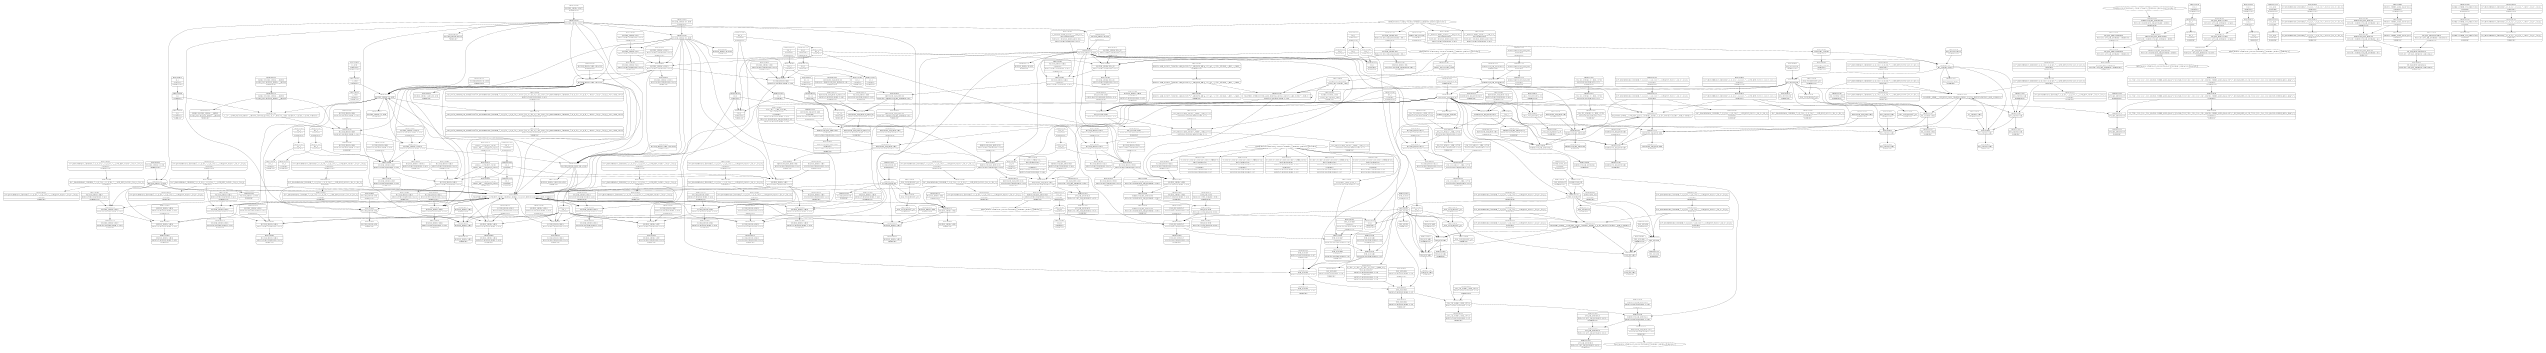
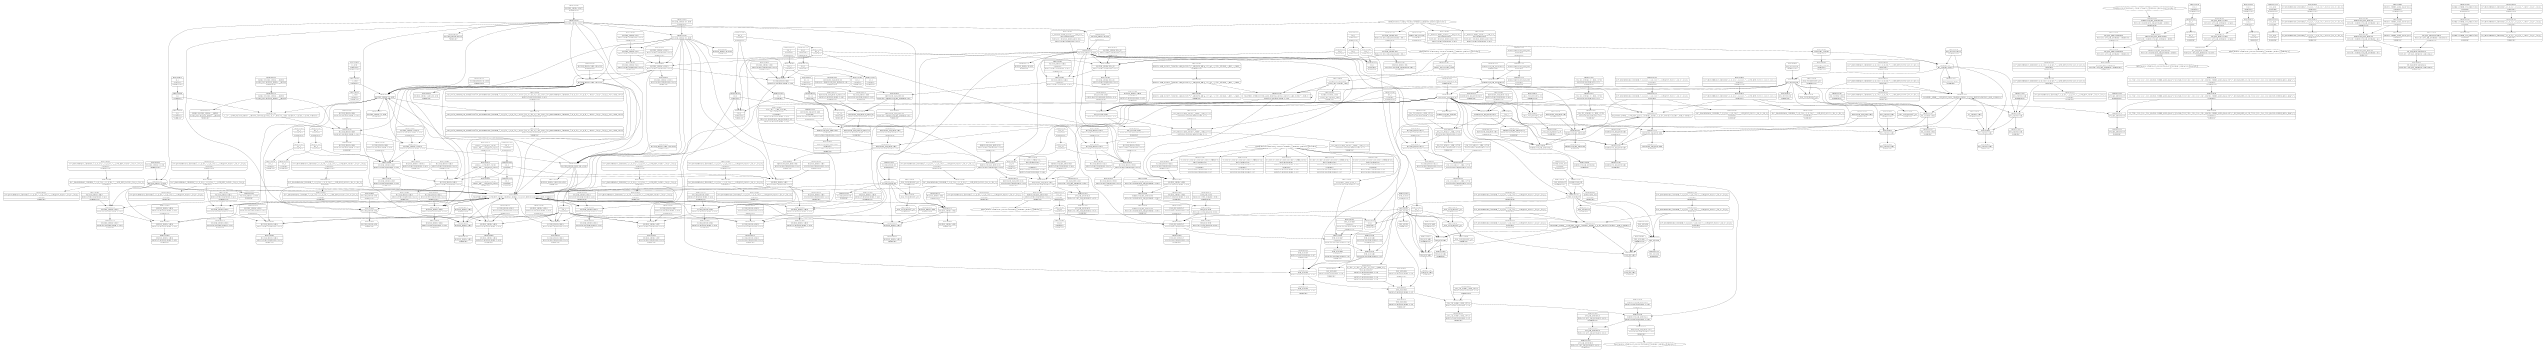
(2004, 89) -> (1960, 74)
